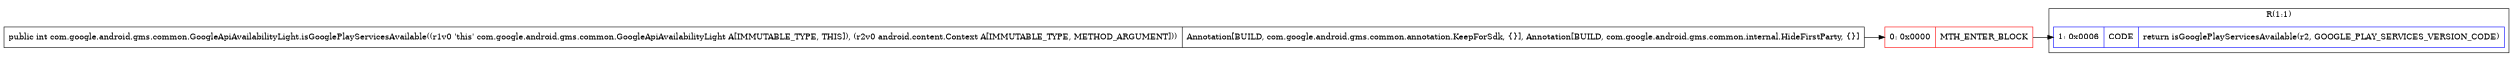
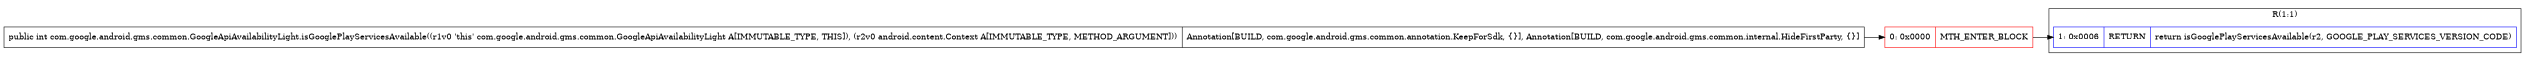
(2121, 37) -> (2127, 37)
